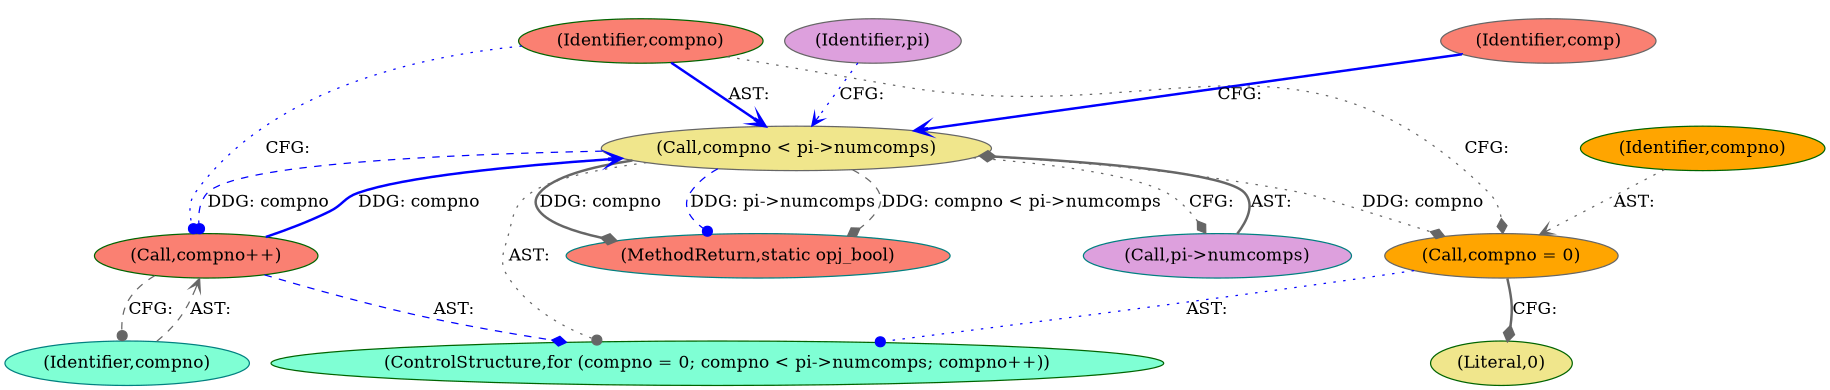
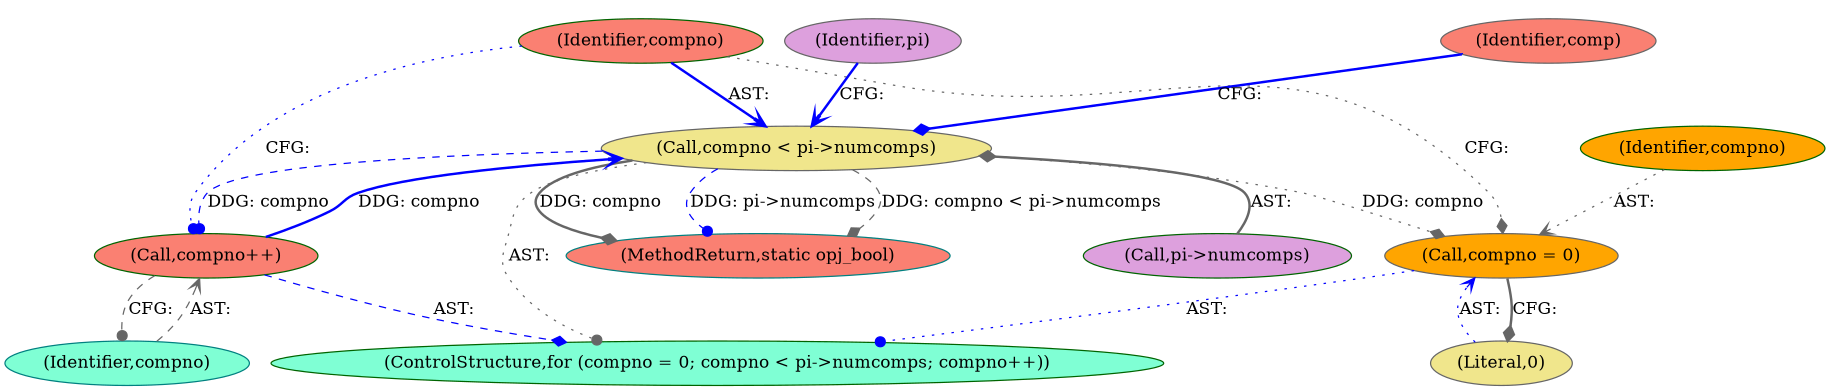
(838, 89) -> (838, 89)
(1141, 99) -> (1141, 99)
(1092, 172) -> none
(1217, 256) -> (1217, 256)
none -> (1458, 316)
(1501, 363) -> (1501, 363)
